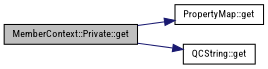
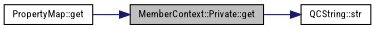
(151, 24) -> (106, 15)
(219, 54) -> (336, 15)
